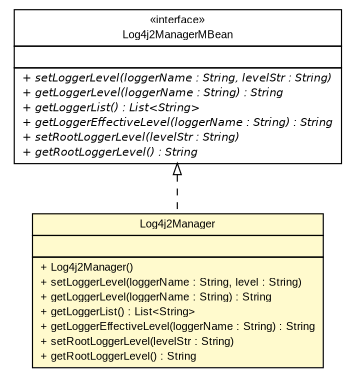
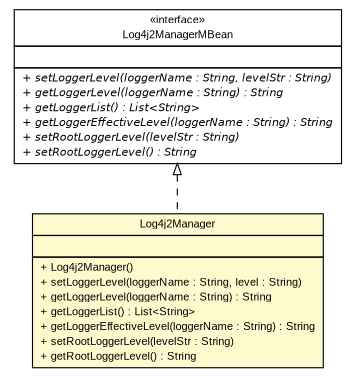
(110, 152) -> (110, 152)
